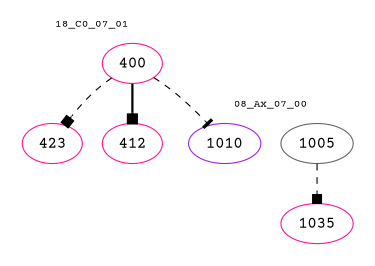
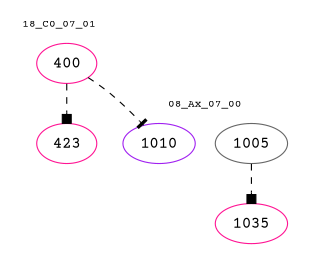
(132, 144) -> none
